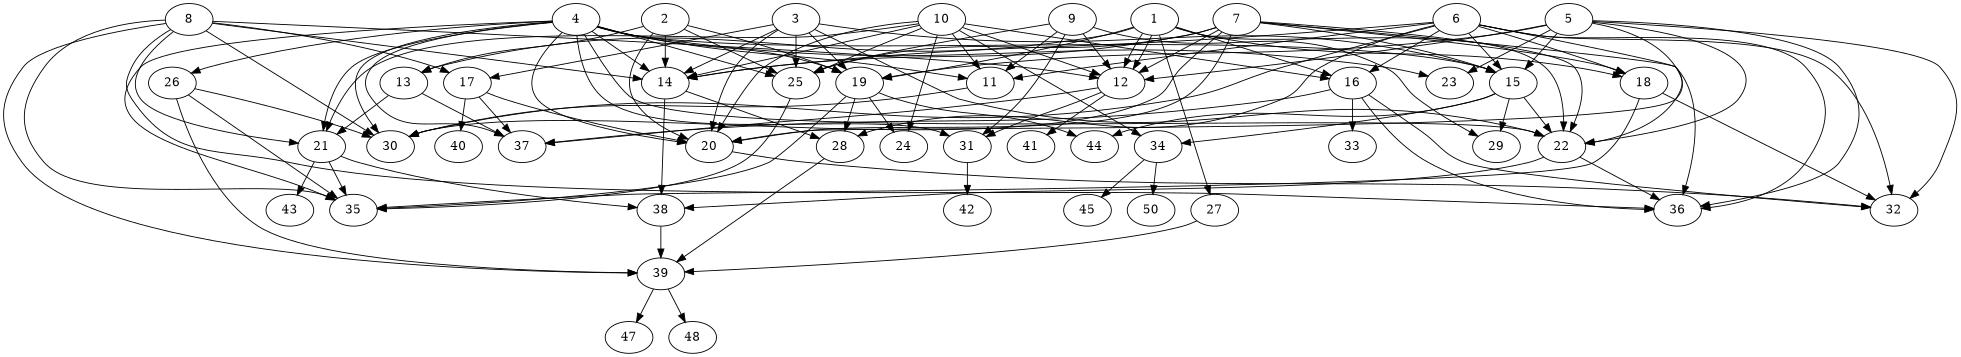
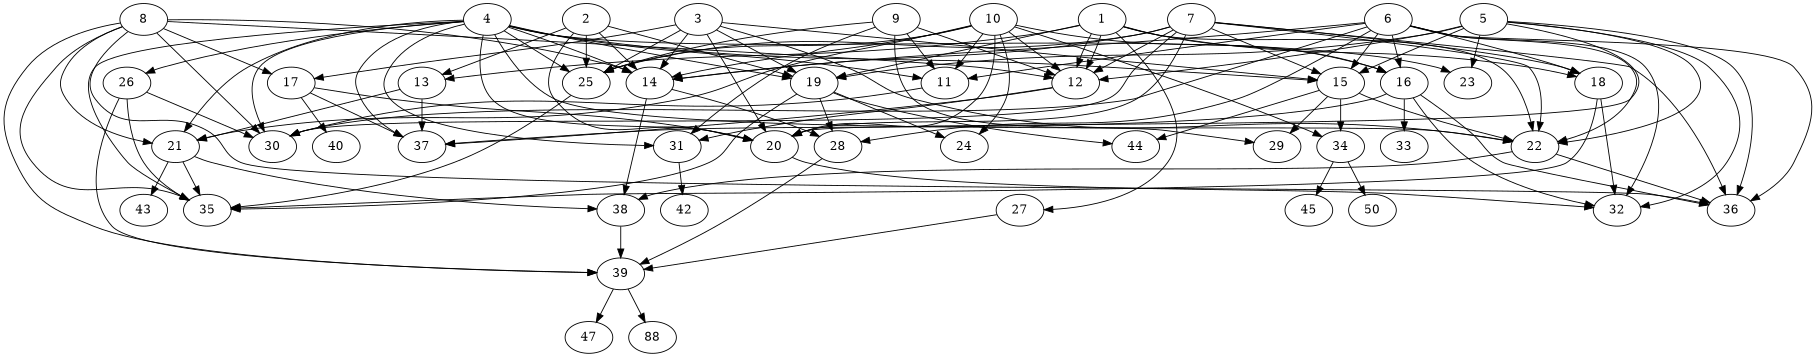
(1031, 147) -> none
(693, 337) -> (653, 337)
